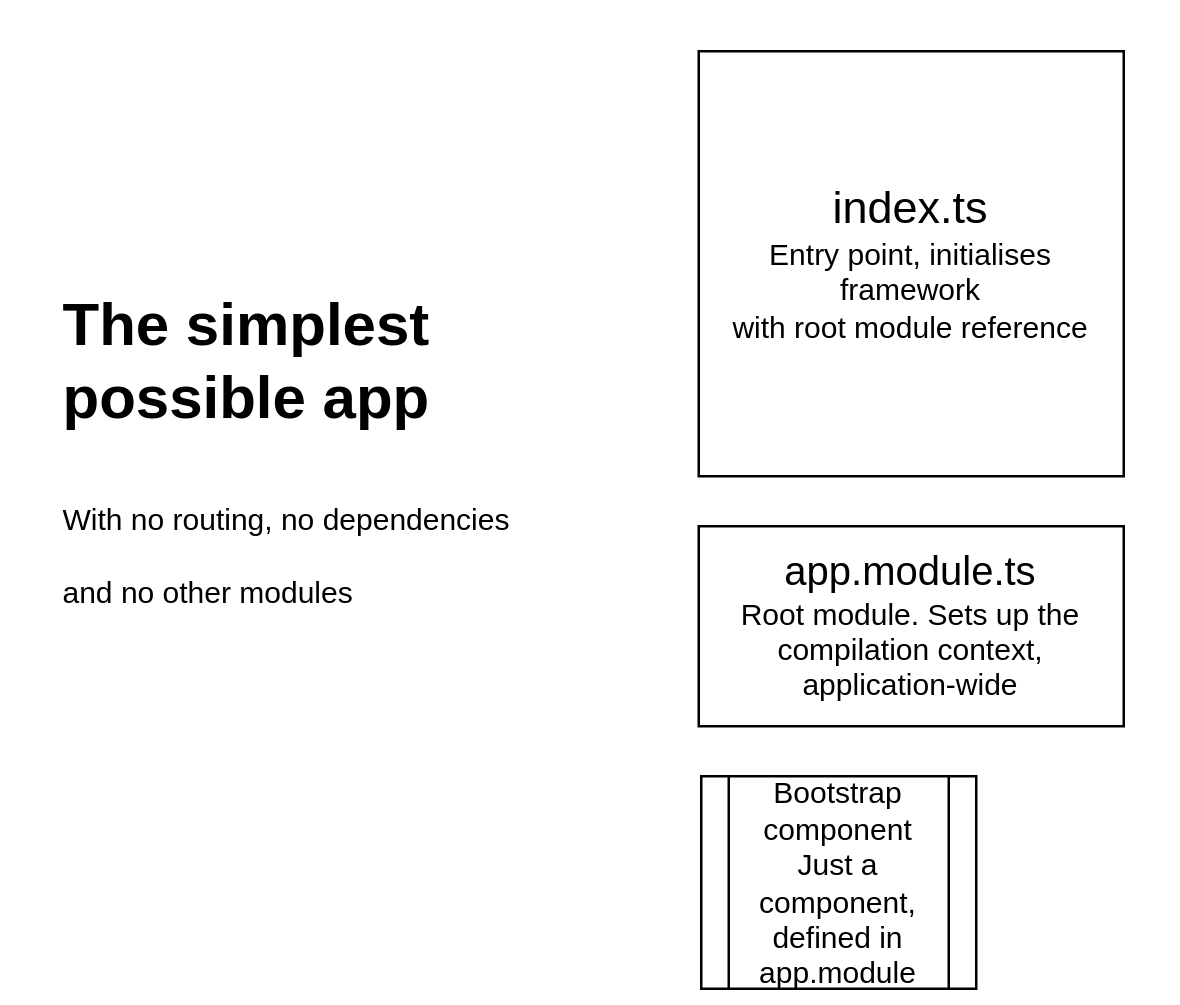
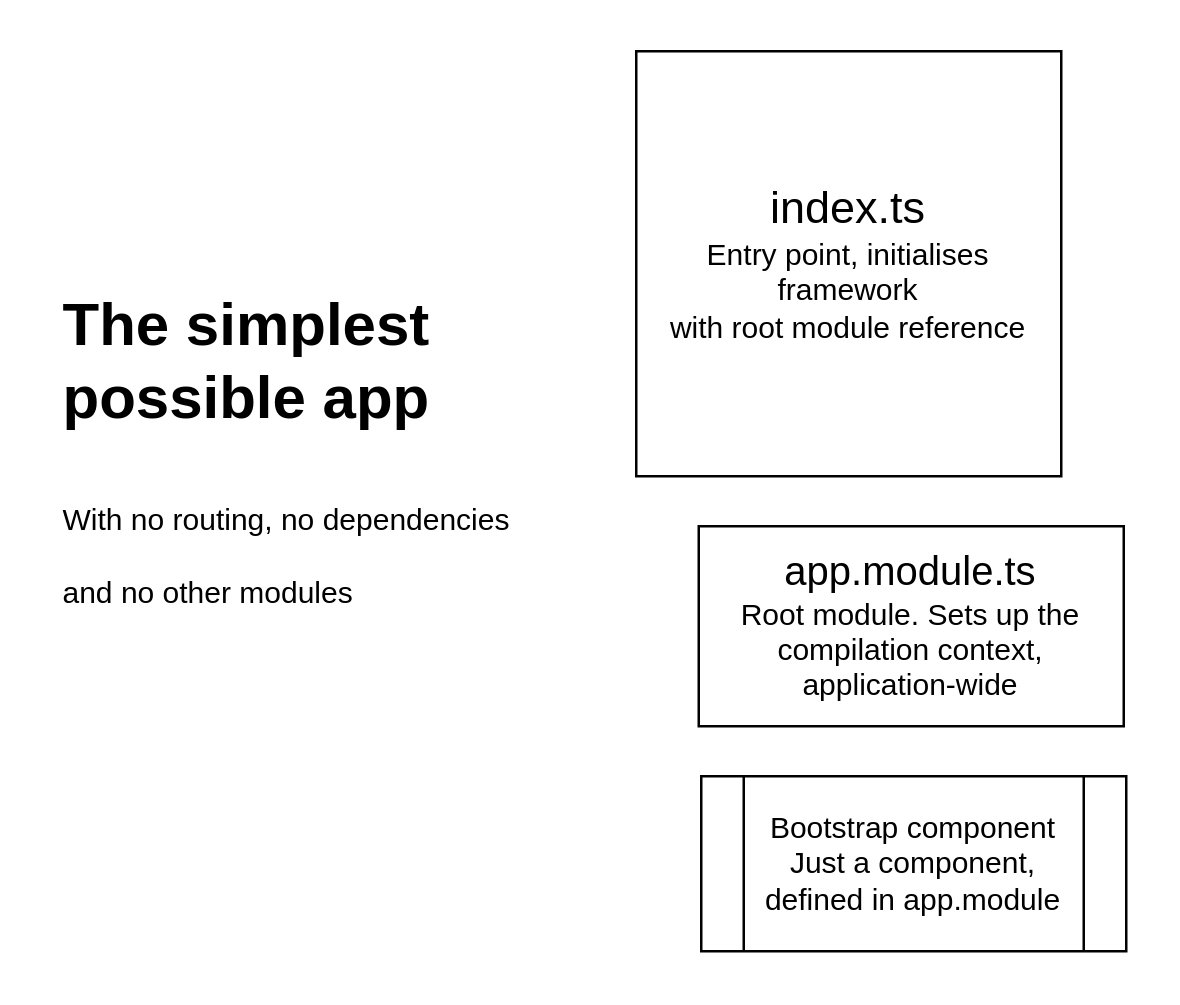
(911, 264) -> (849, 264)
(839, 883) -> (914, 864)
